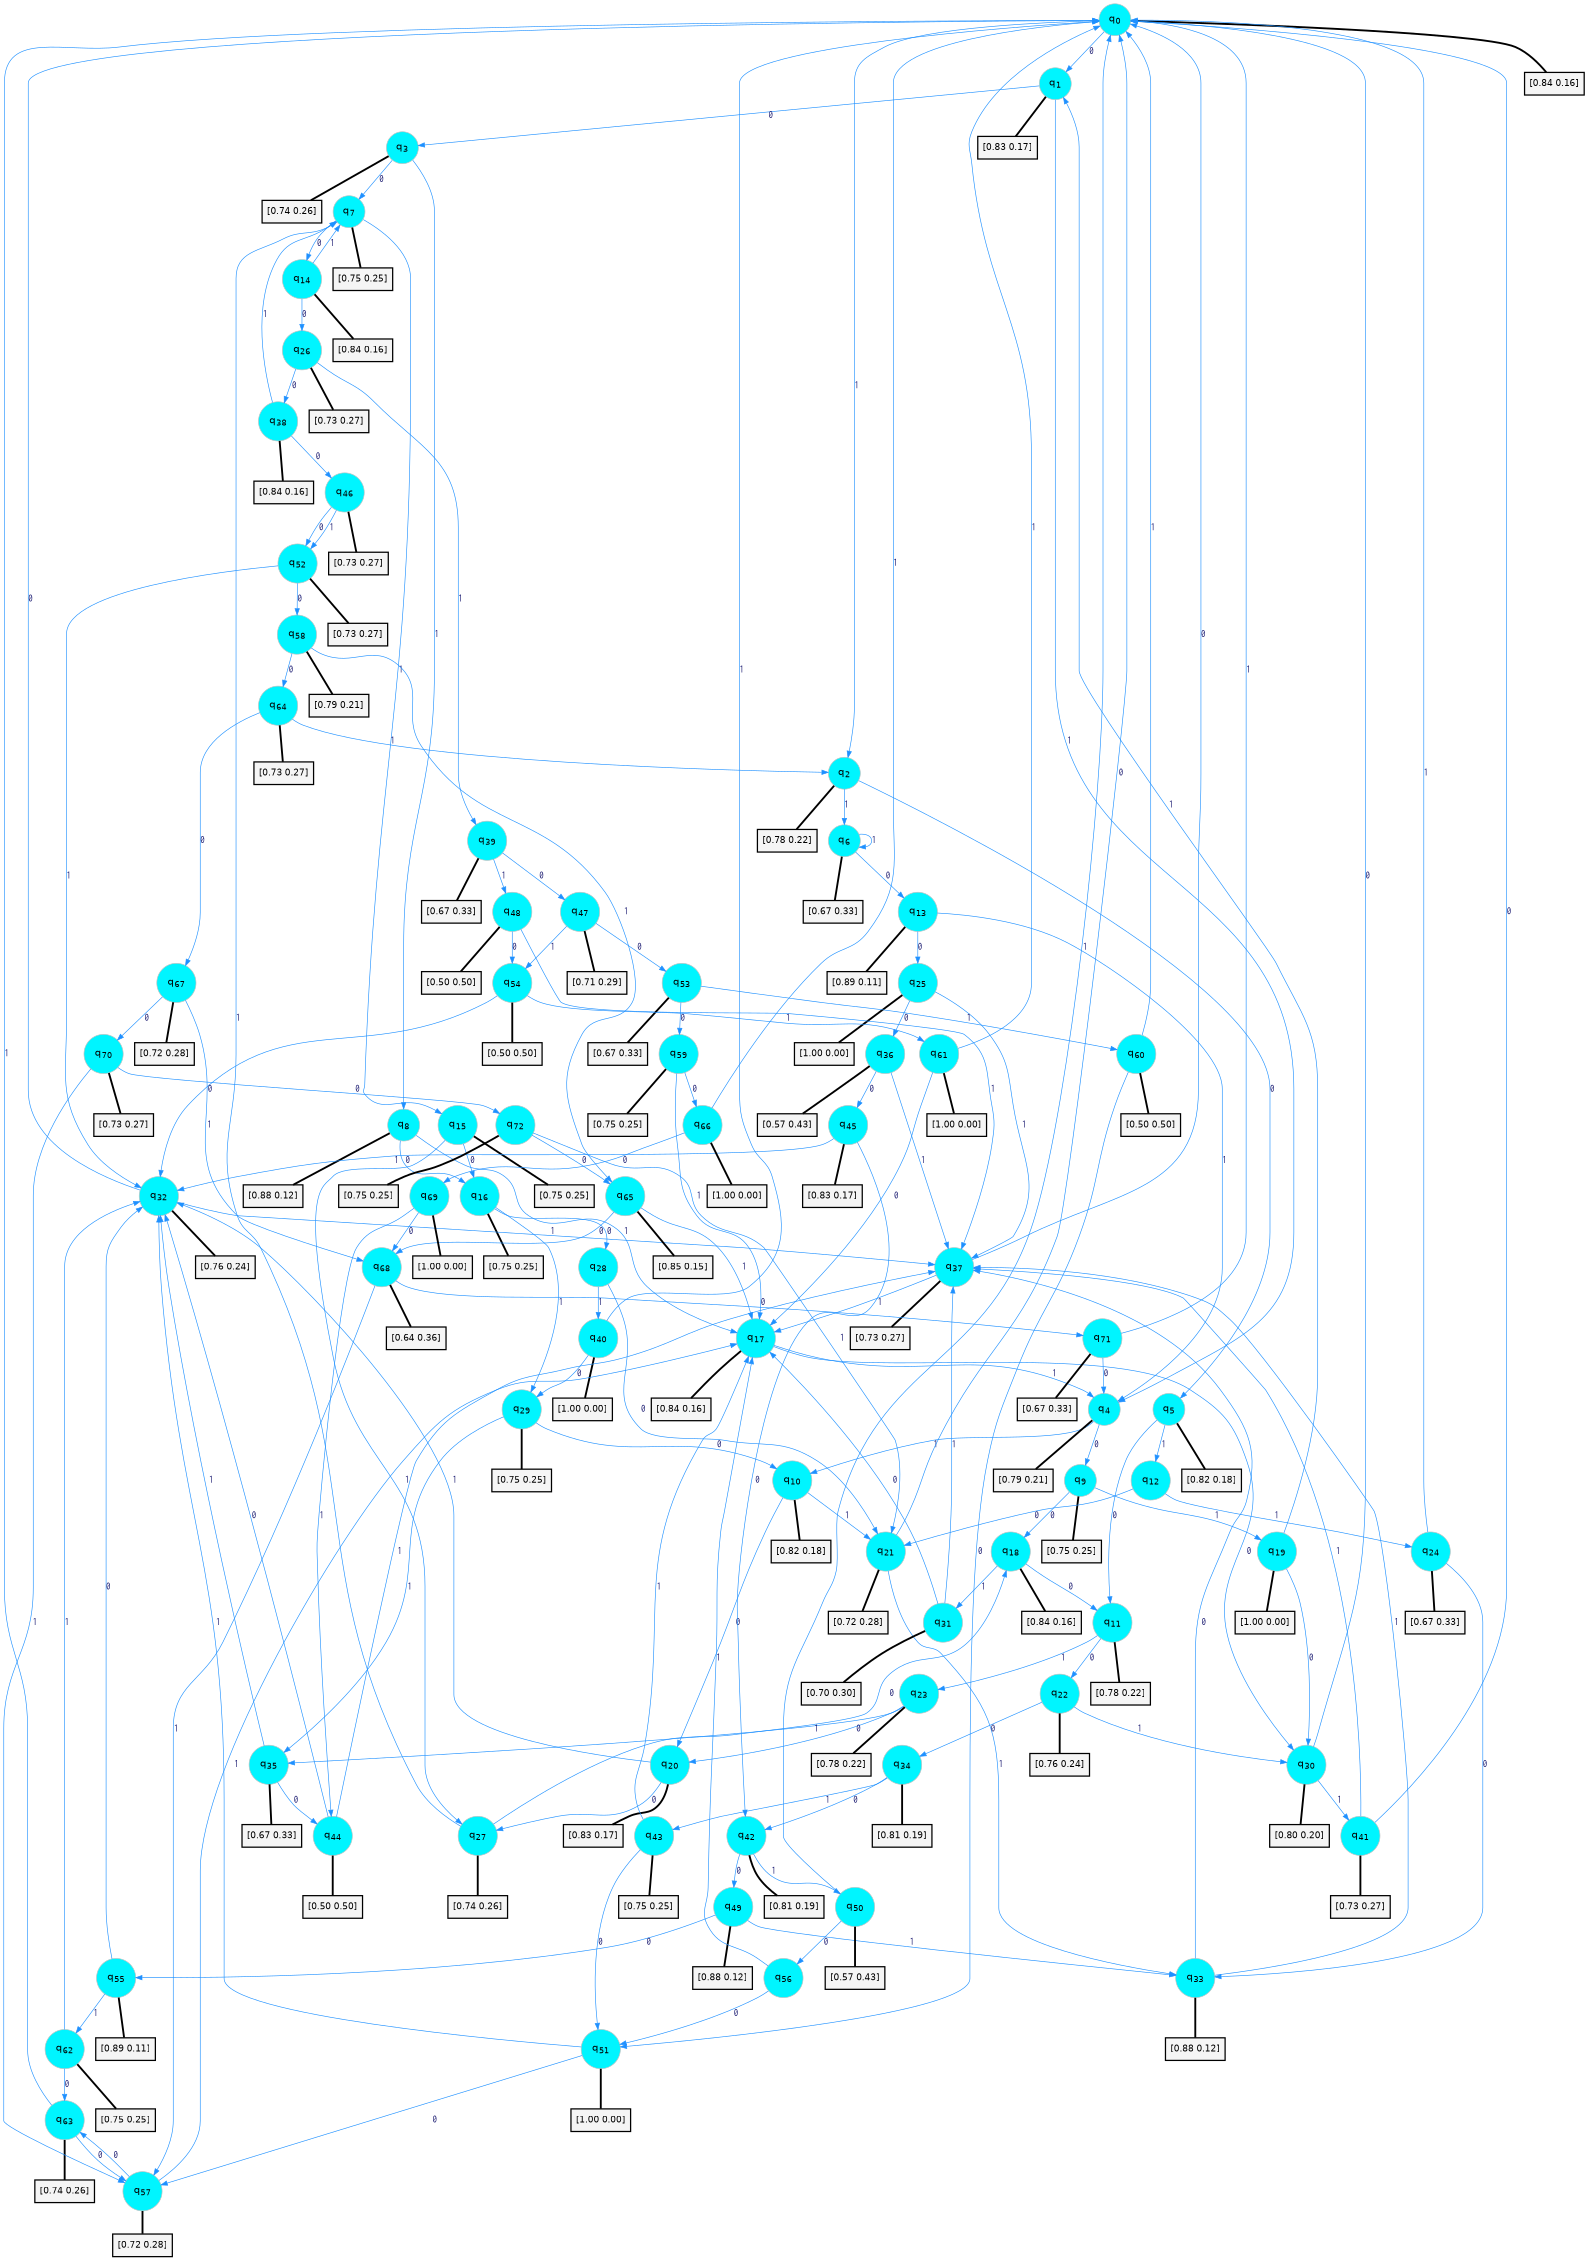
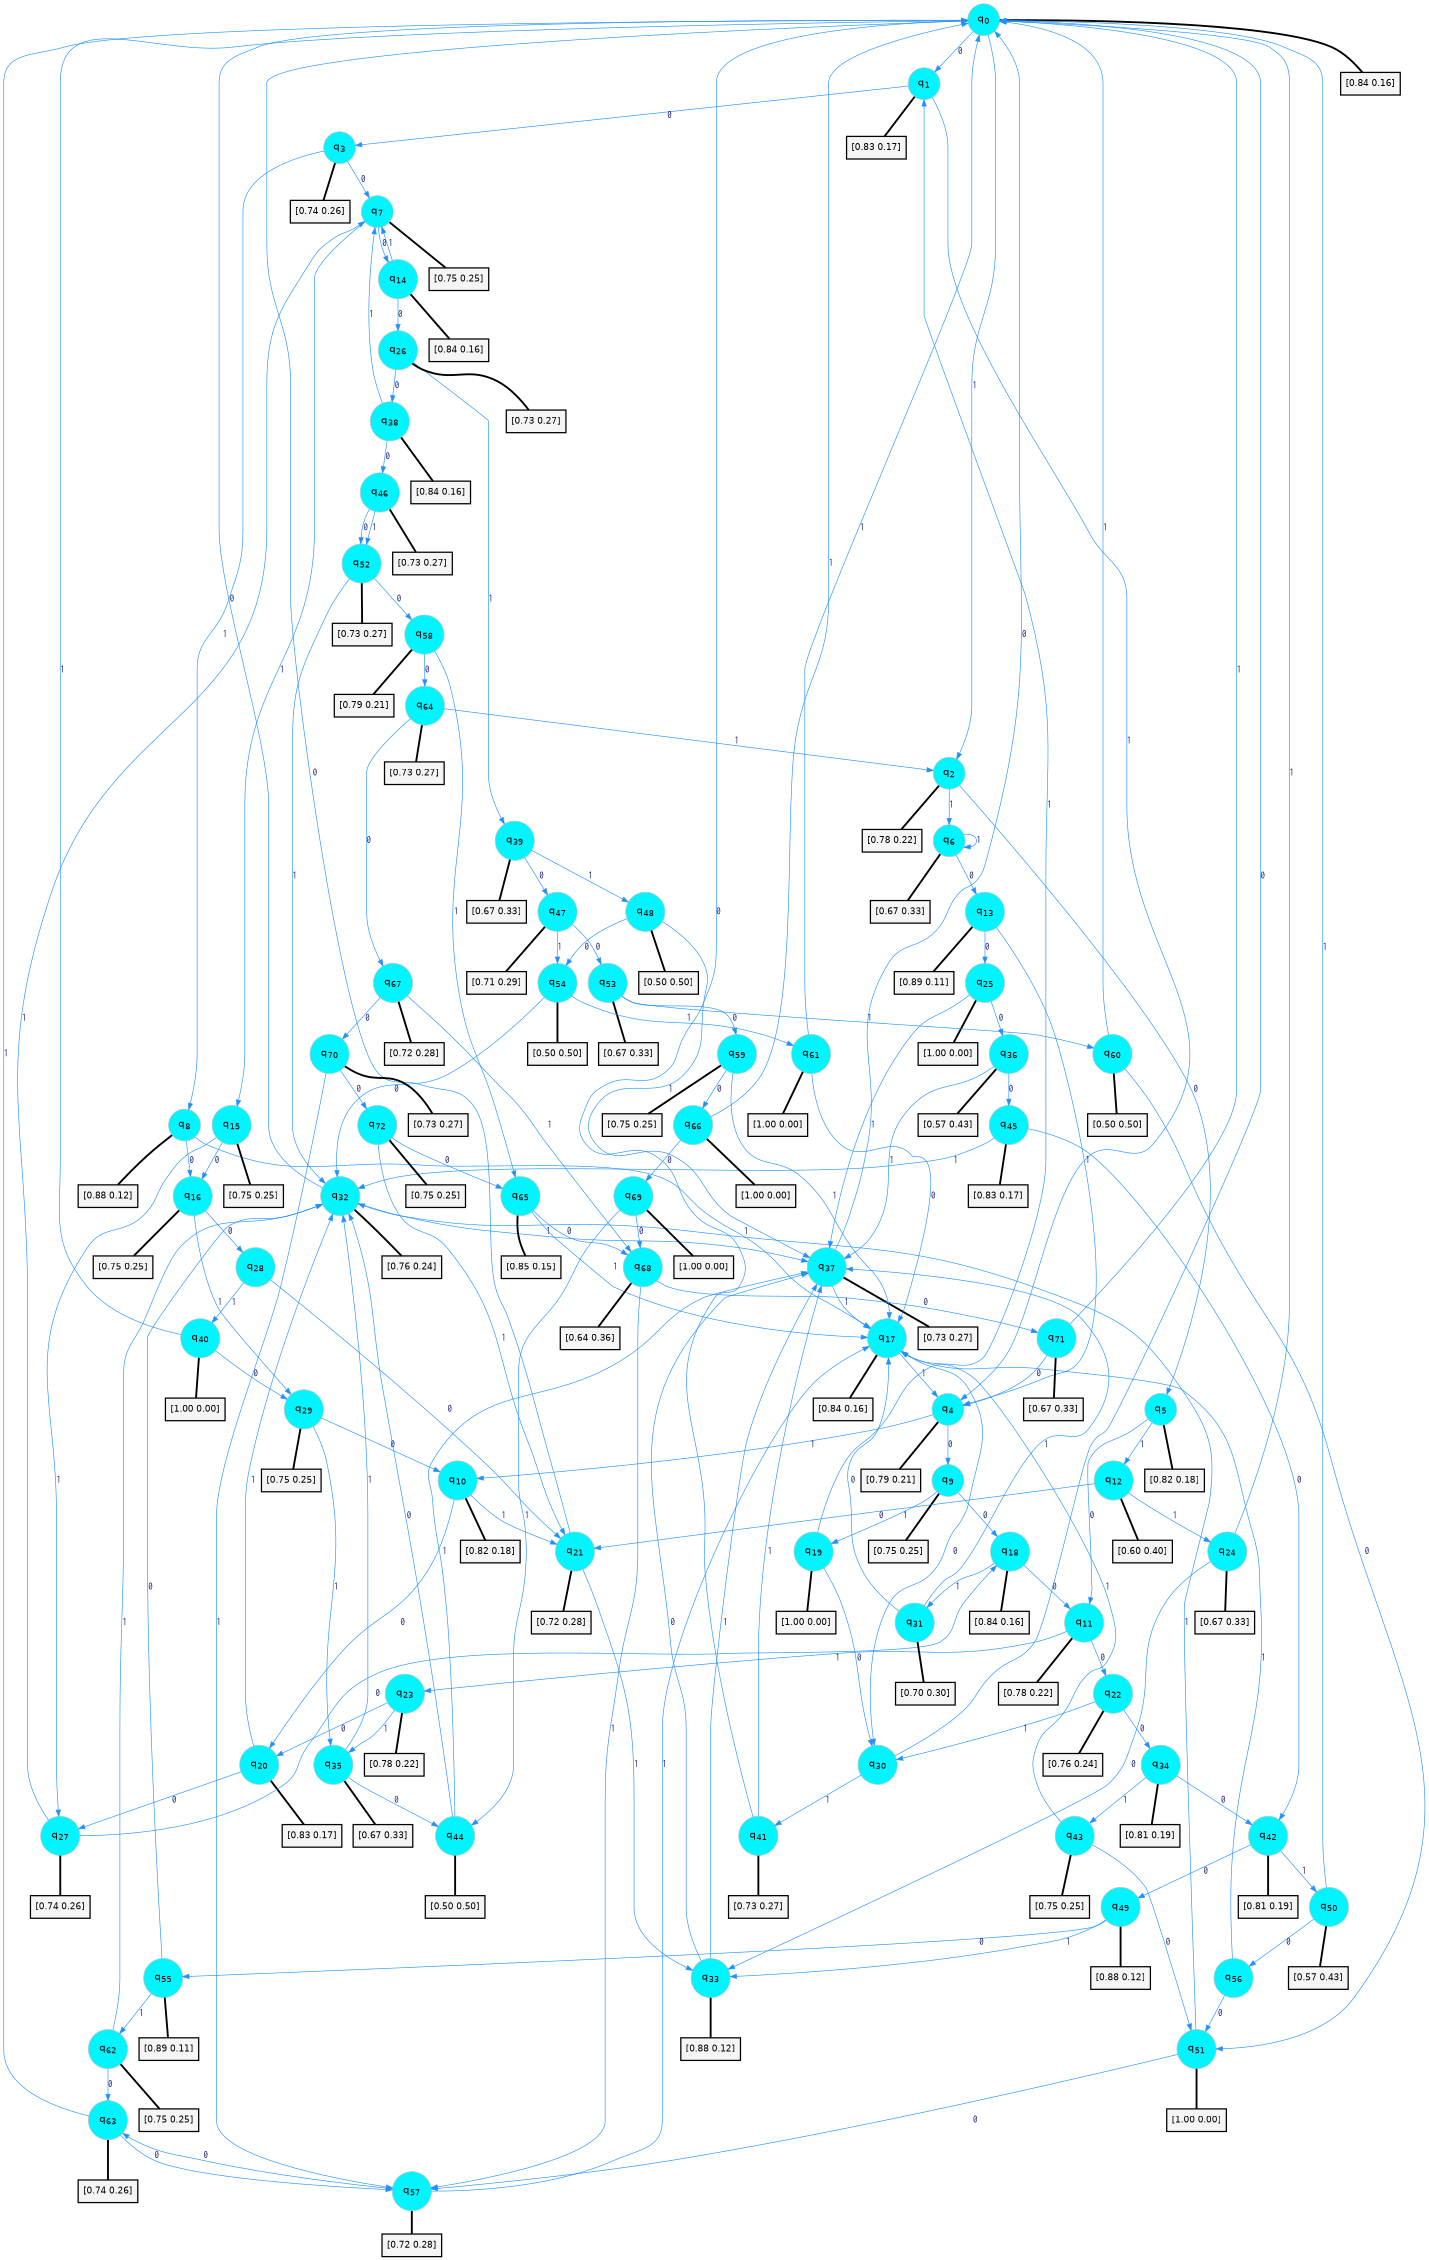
none -> (1143, 1552)
(1300, 1836) -> none
